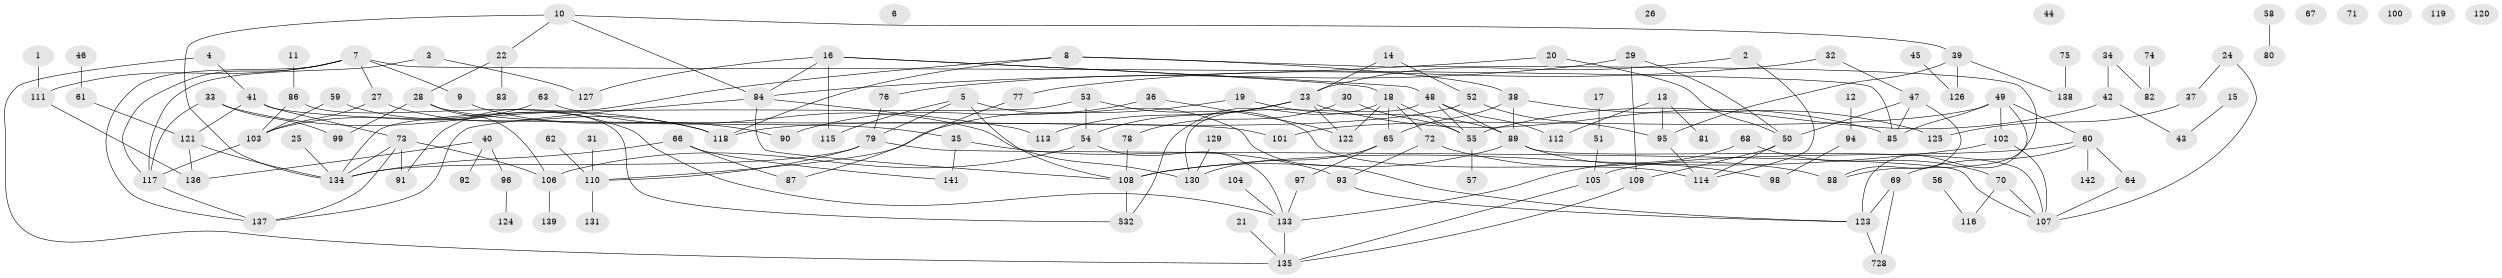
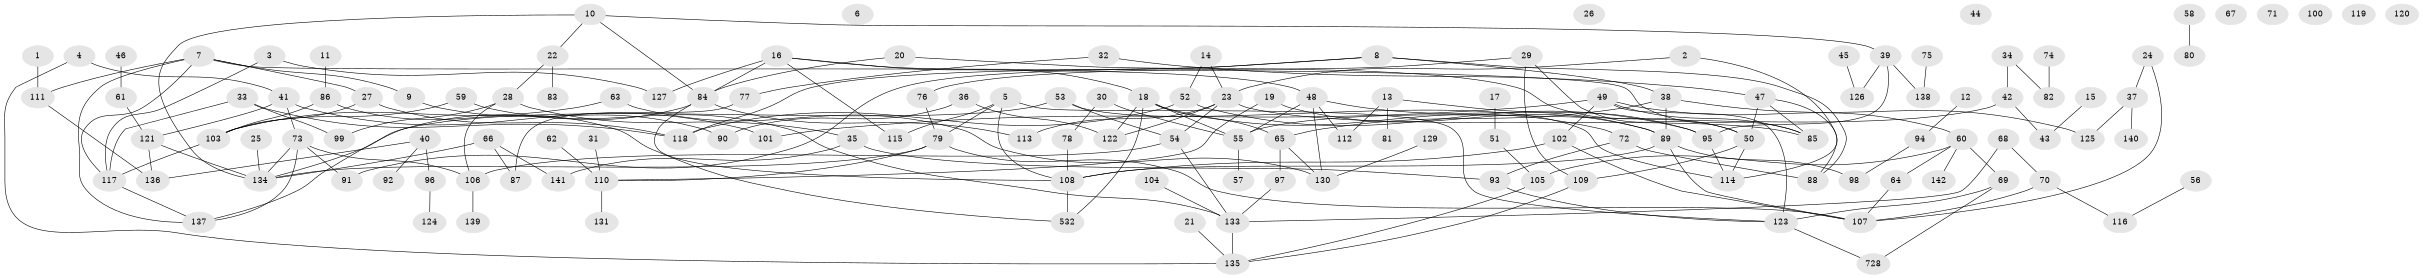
none -> (2131, 139)
